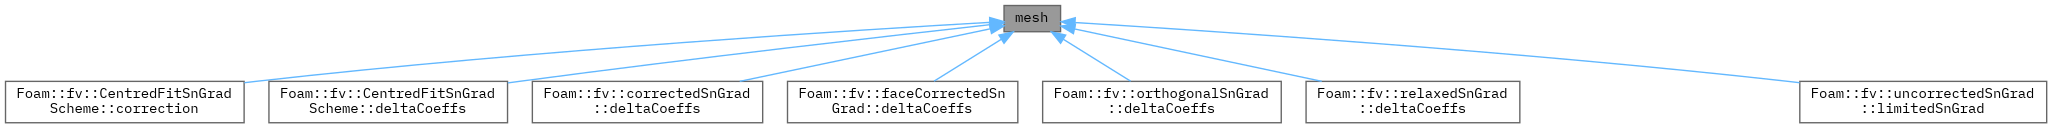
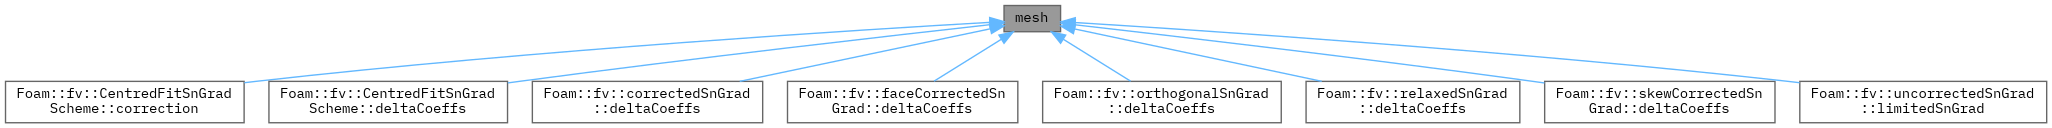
none -> (1660, 102)
